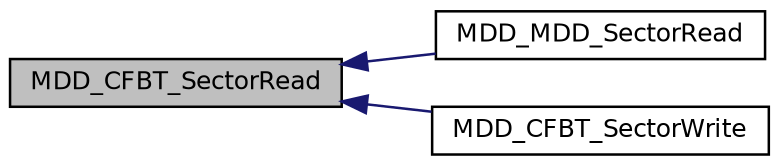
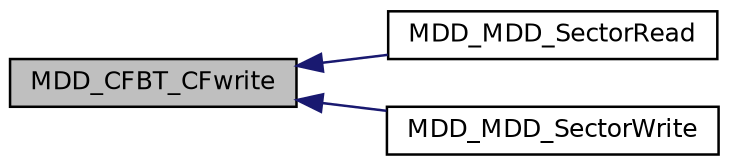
(176, 83) -> (153, 83)
(600, 131) -> (553, 131)
